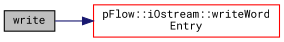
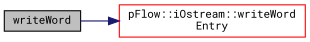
(30, 21) -> (42, 21)
